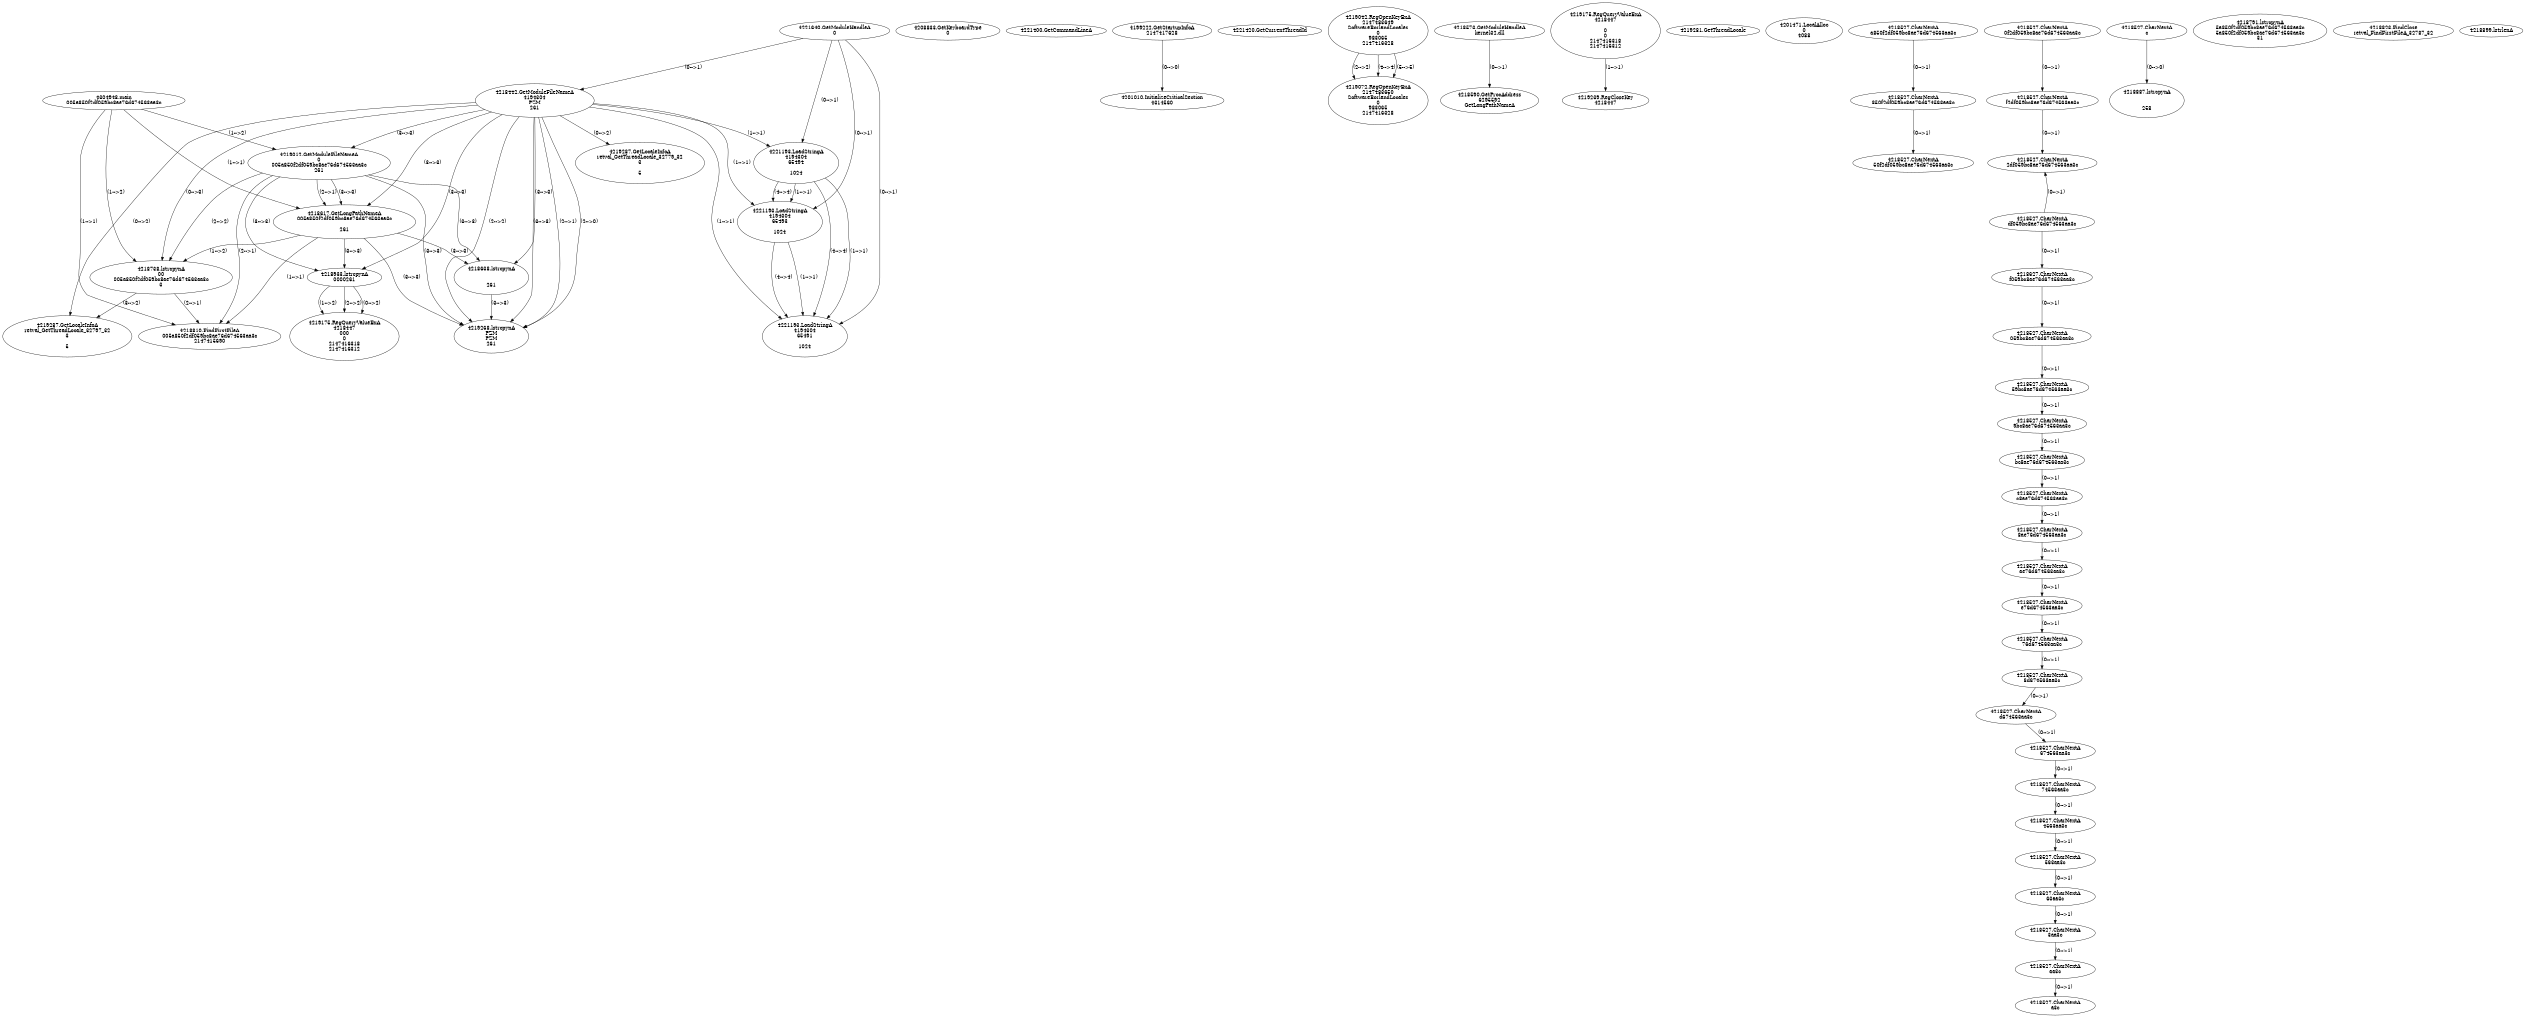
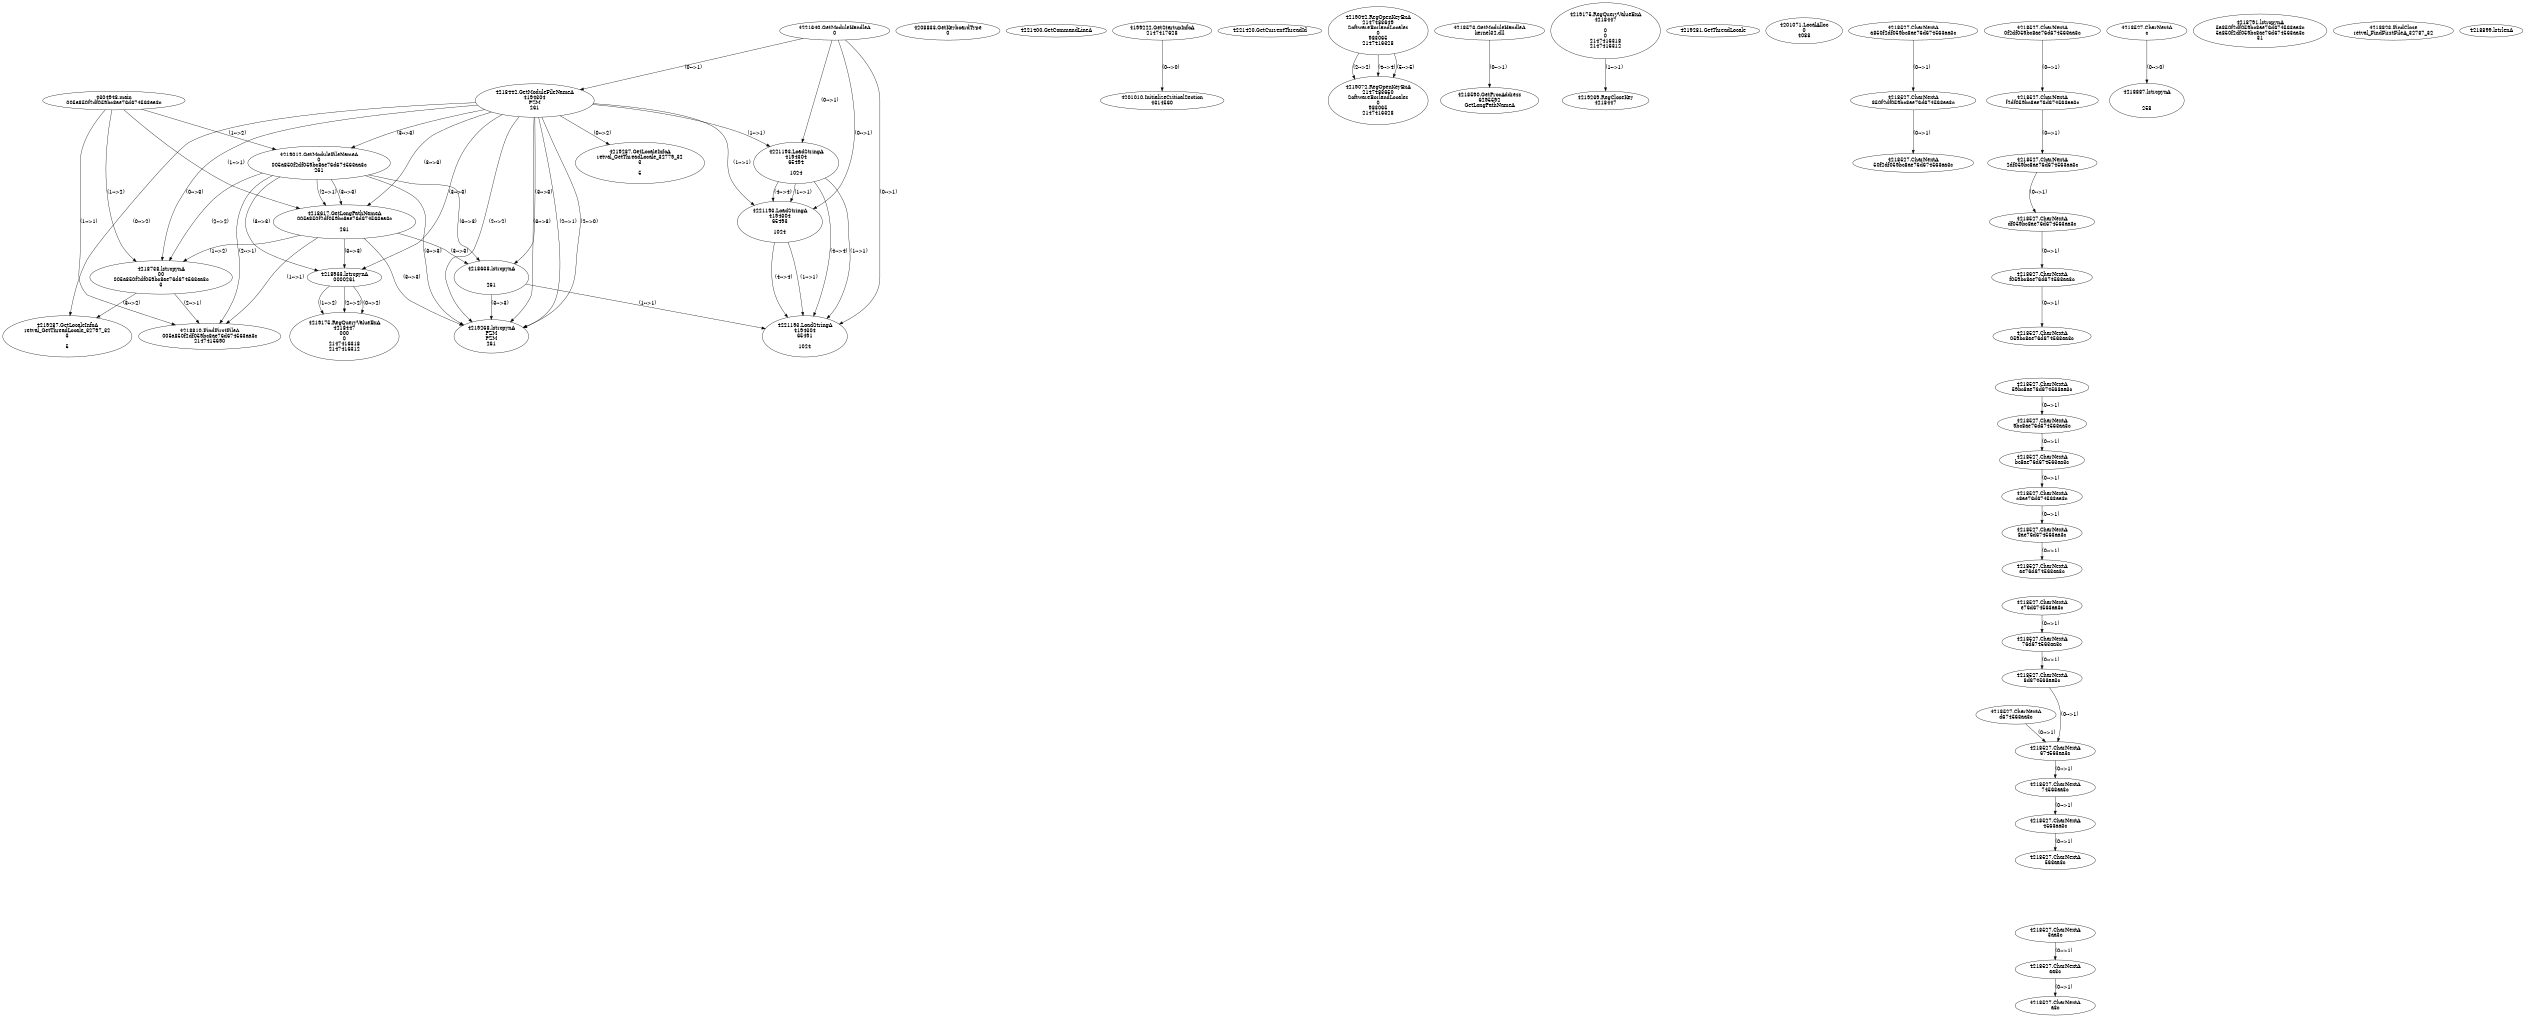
(1804, 31) -> (1804, 31)
(719, 178) -> (644, 306)
(2047, 194) -> (2030, 191)
(2042, 360) -> none
(2042, 586) -> none
(2030, 695) -> (2060, 712)
(2055, 897) -> none
